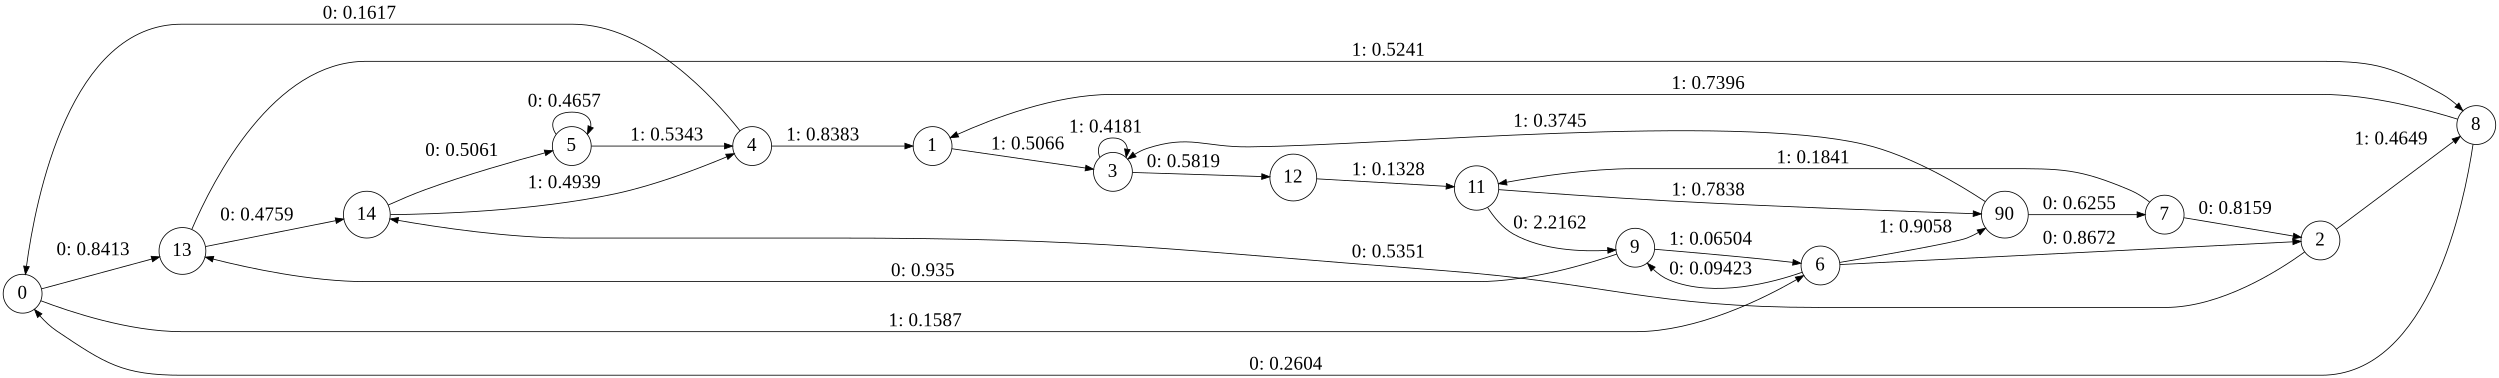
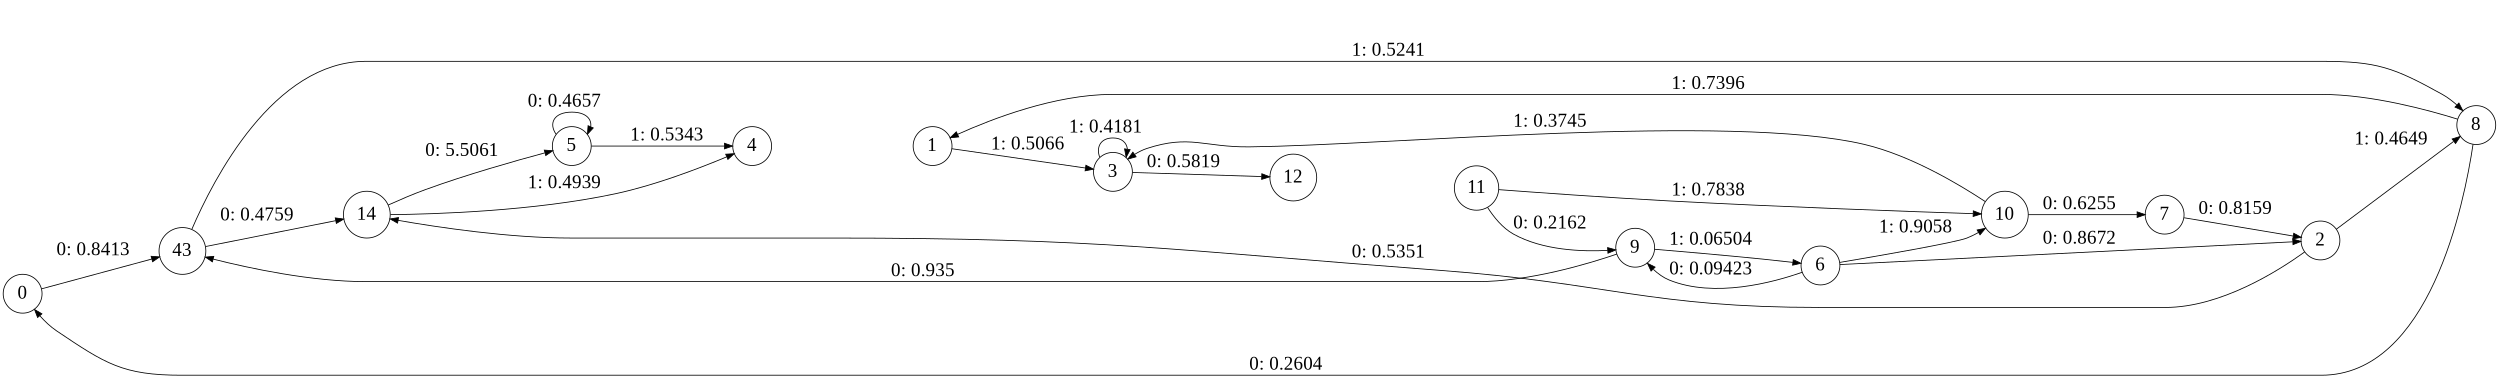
(324, 24) -> none
(838, 146) -> none
(469, 151) -> (469, 151)
(1831, 169) -> none
(1381, 183) -> none
(2005, 215) -> (2005, 215)
(1557, 224) -> (1557, 224)
(182, 251) -> (182, 251)
(922, 332) -> none
